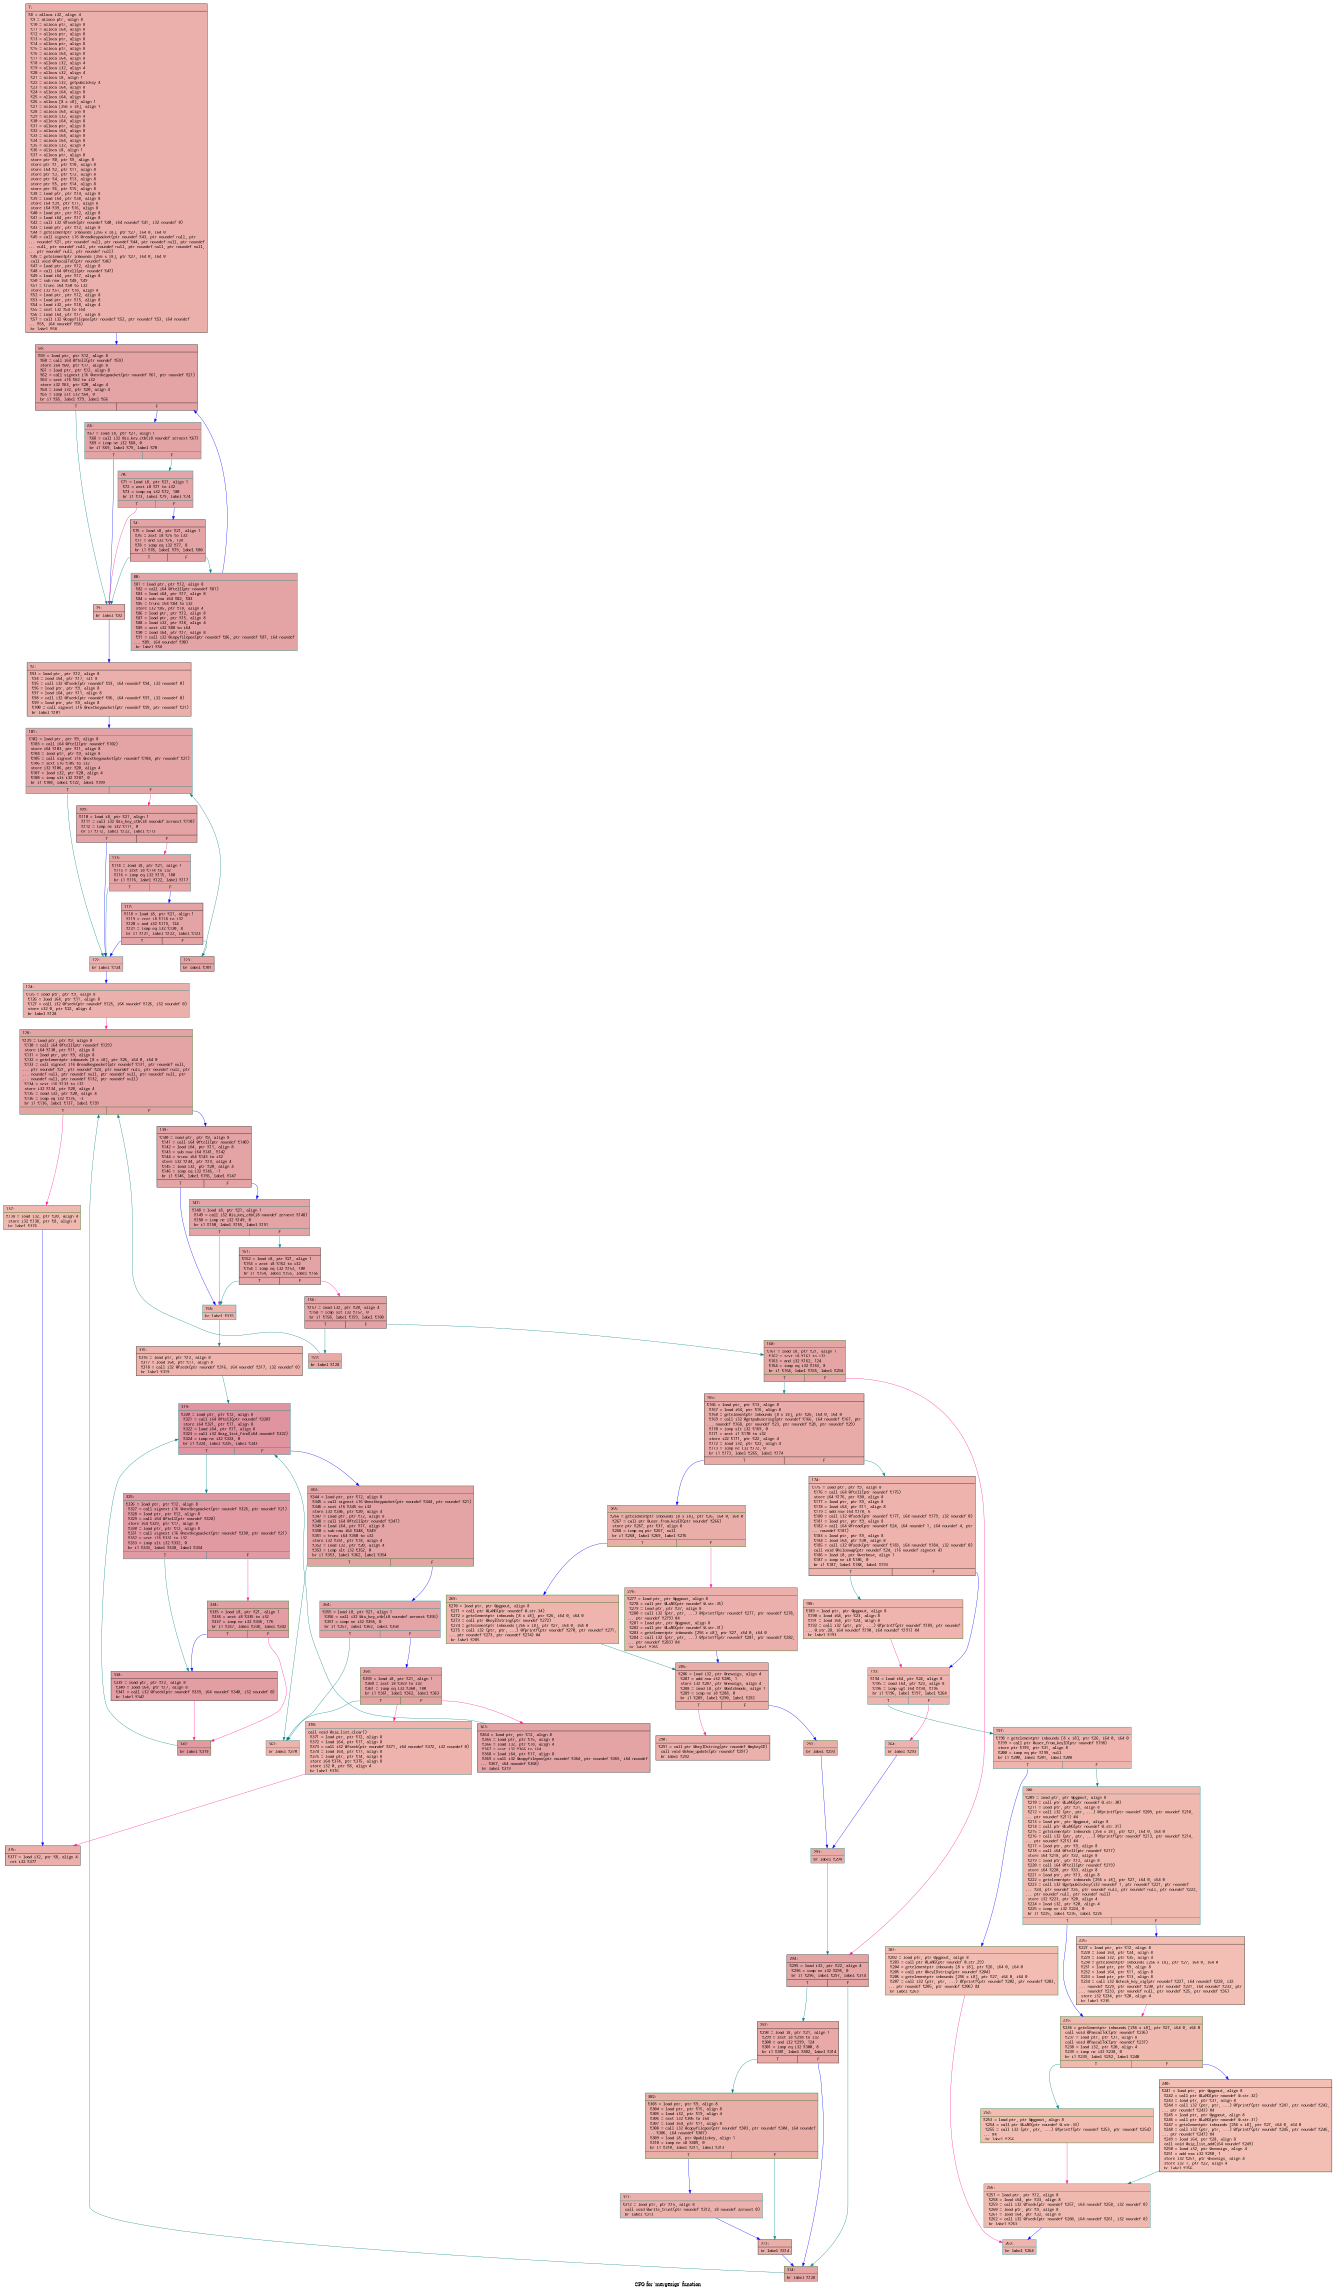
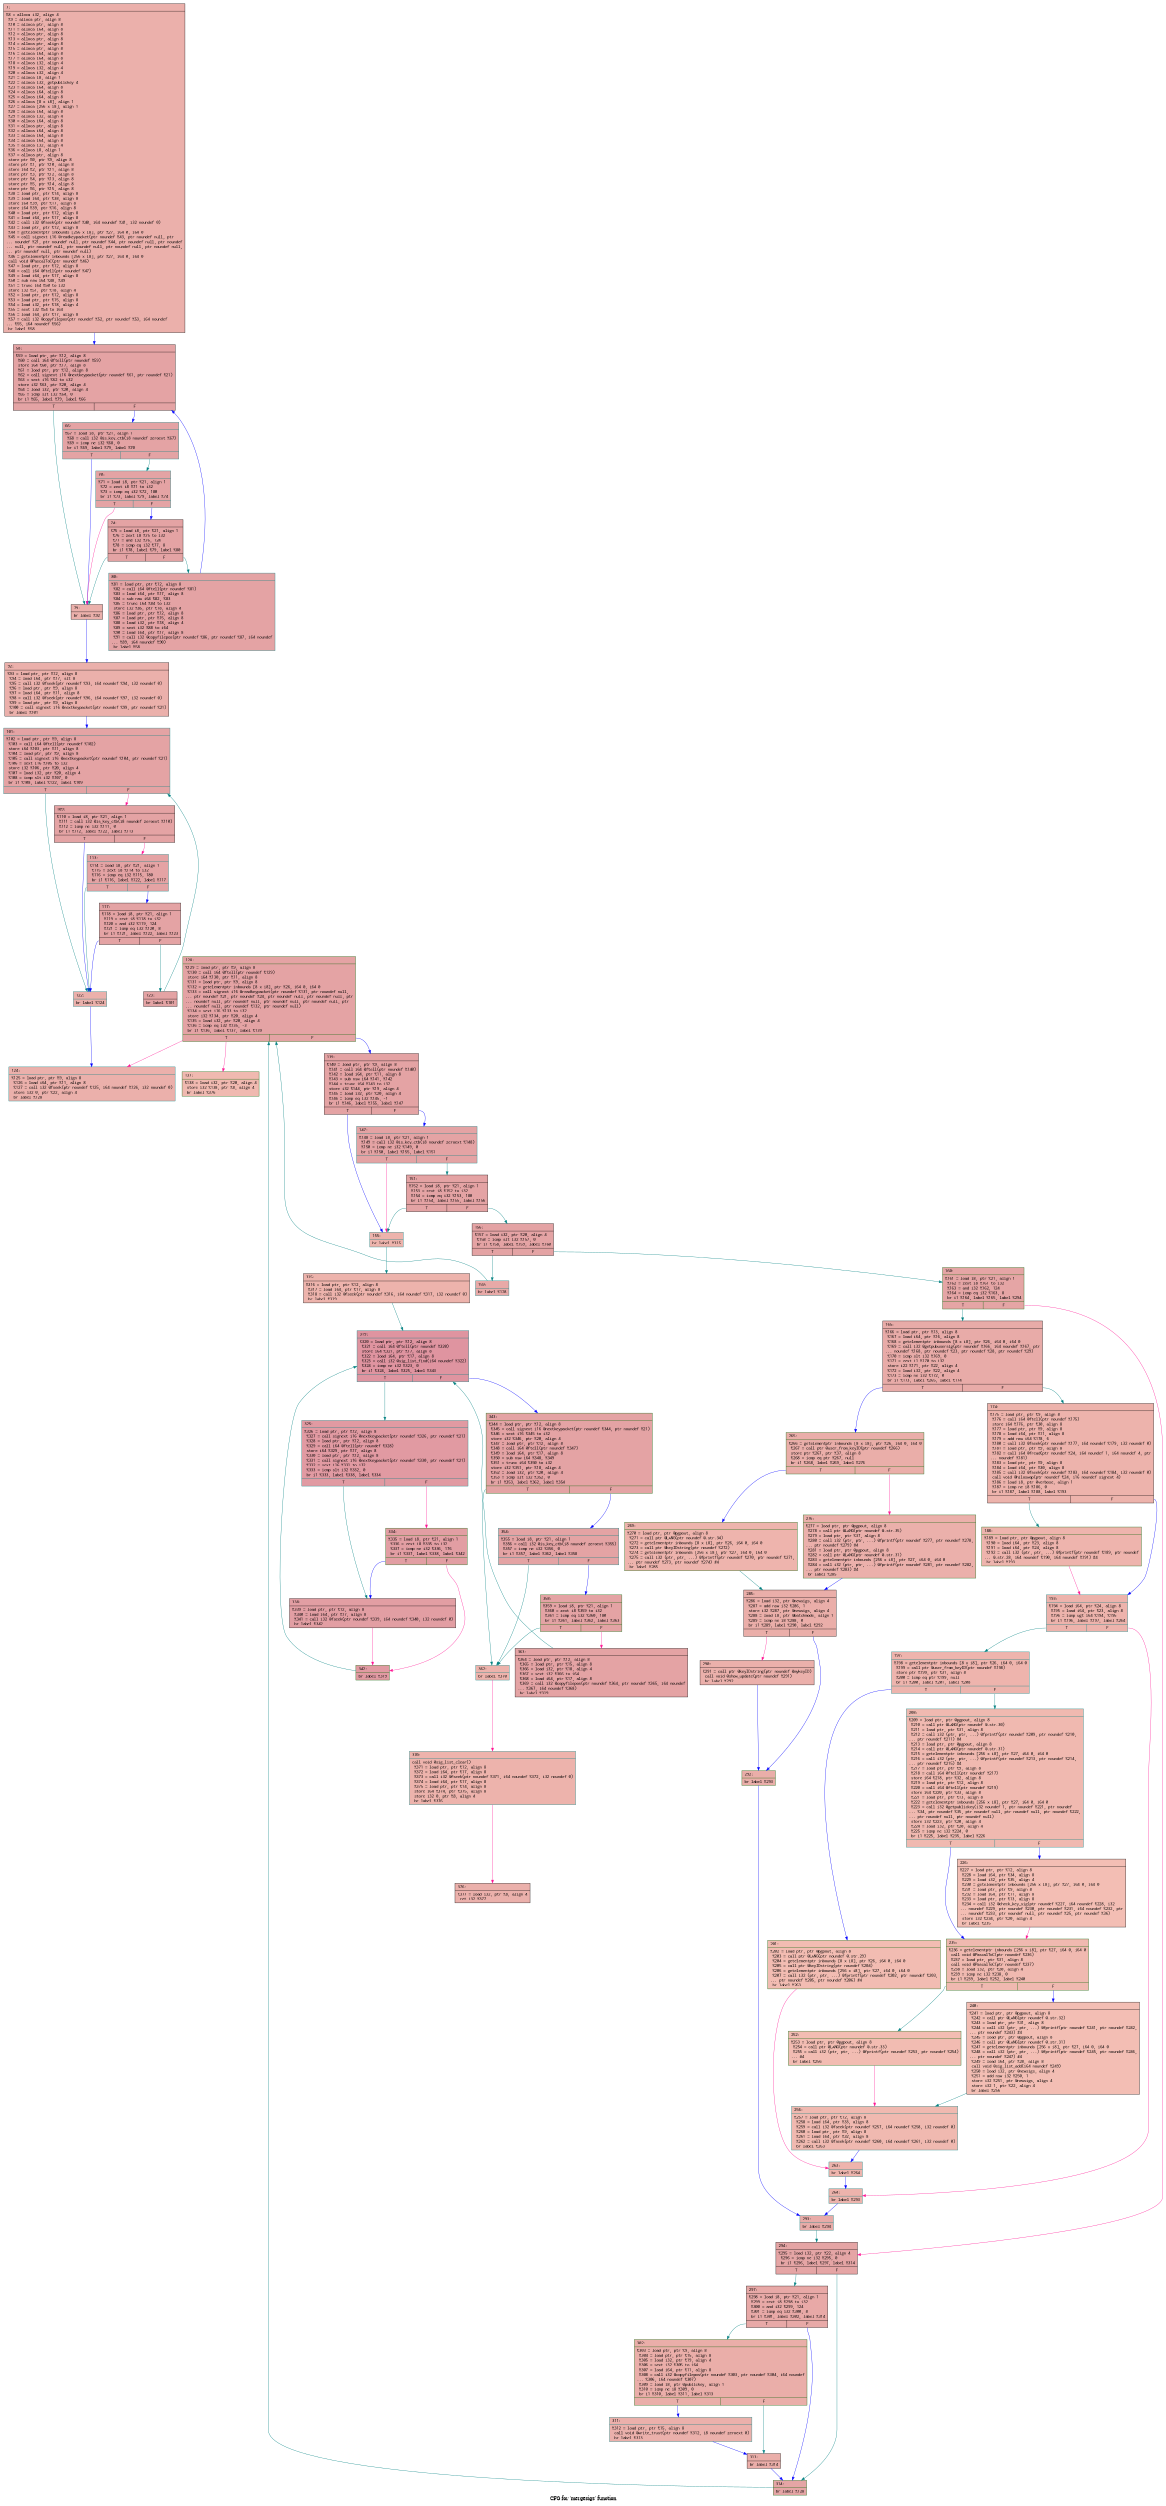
(106, 1022) -> (157, 1053)
(331, 1285) -> (499, 1212)
(42, 1536) -> none
(396, 1711) -> (493, 1714)
none -> (758, 1726)
none -> (846, 2181)
